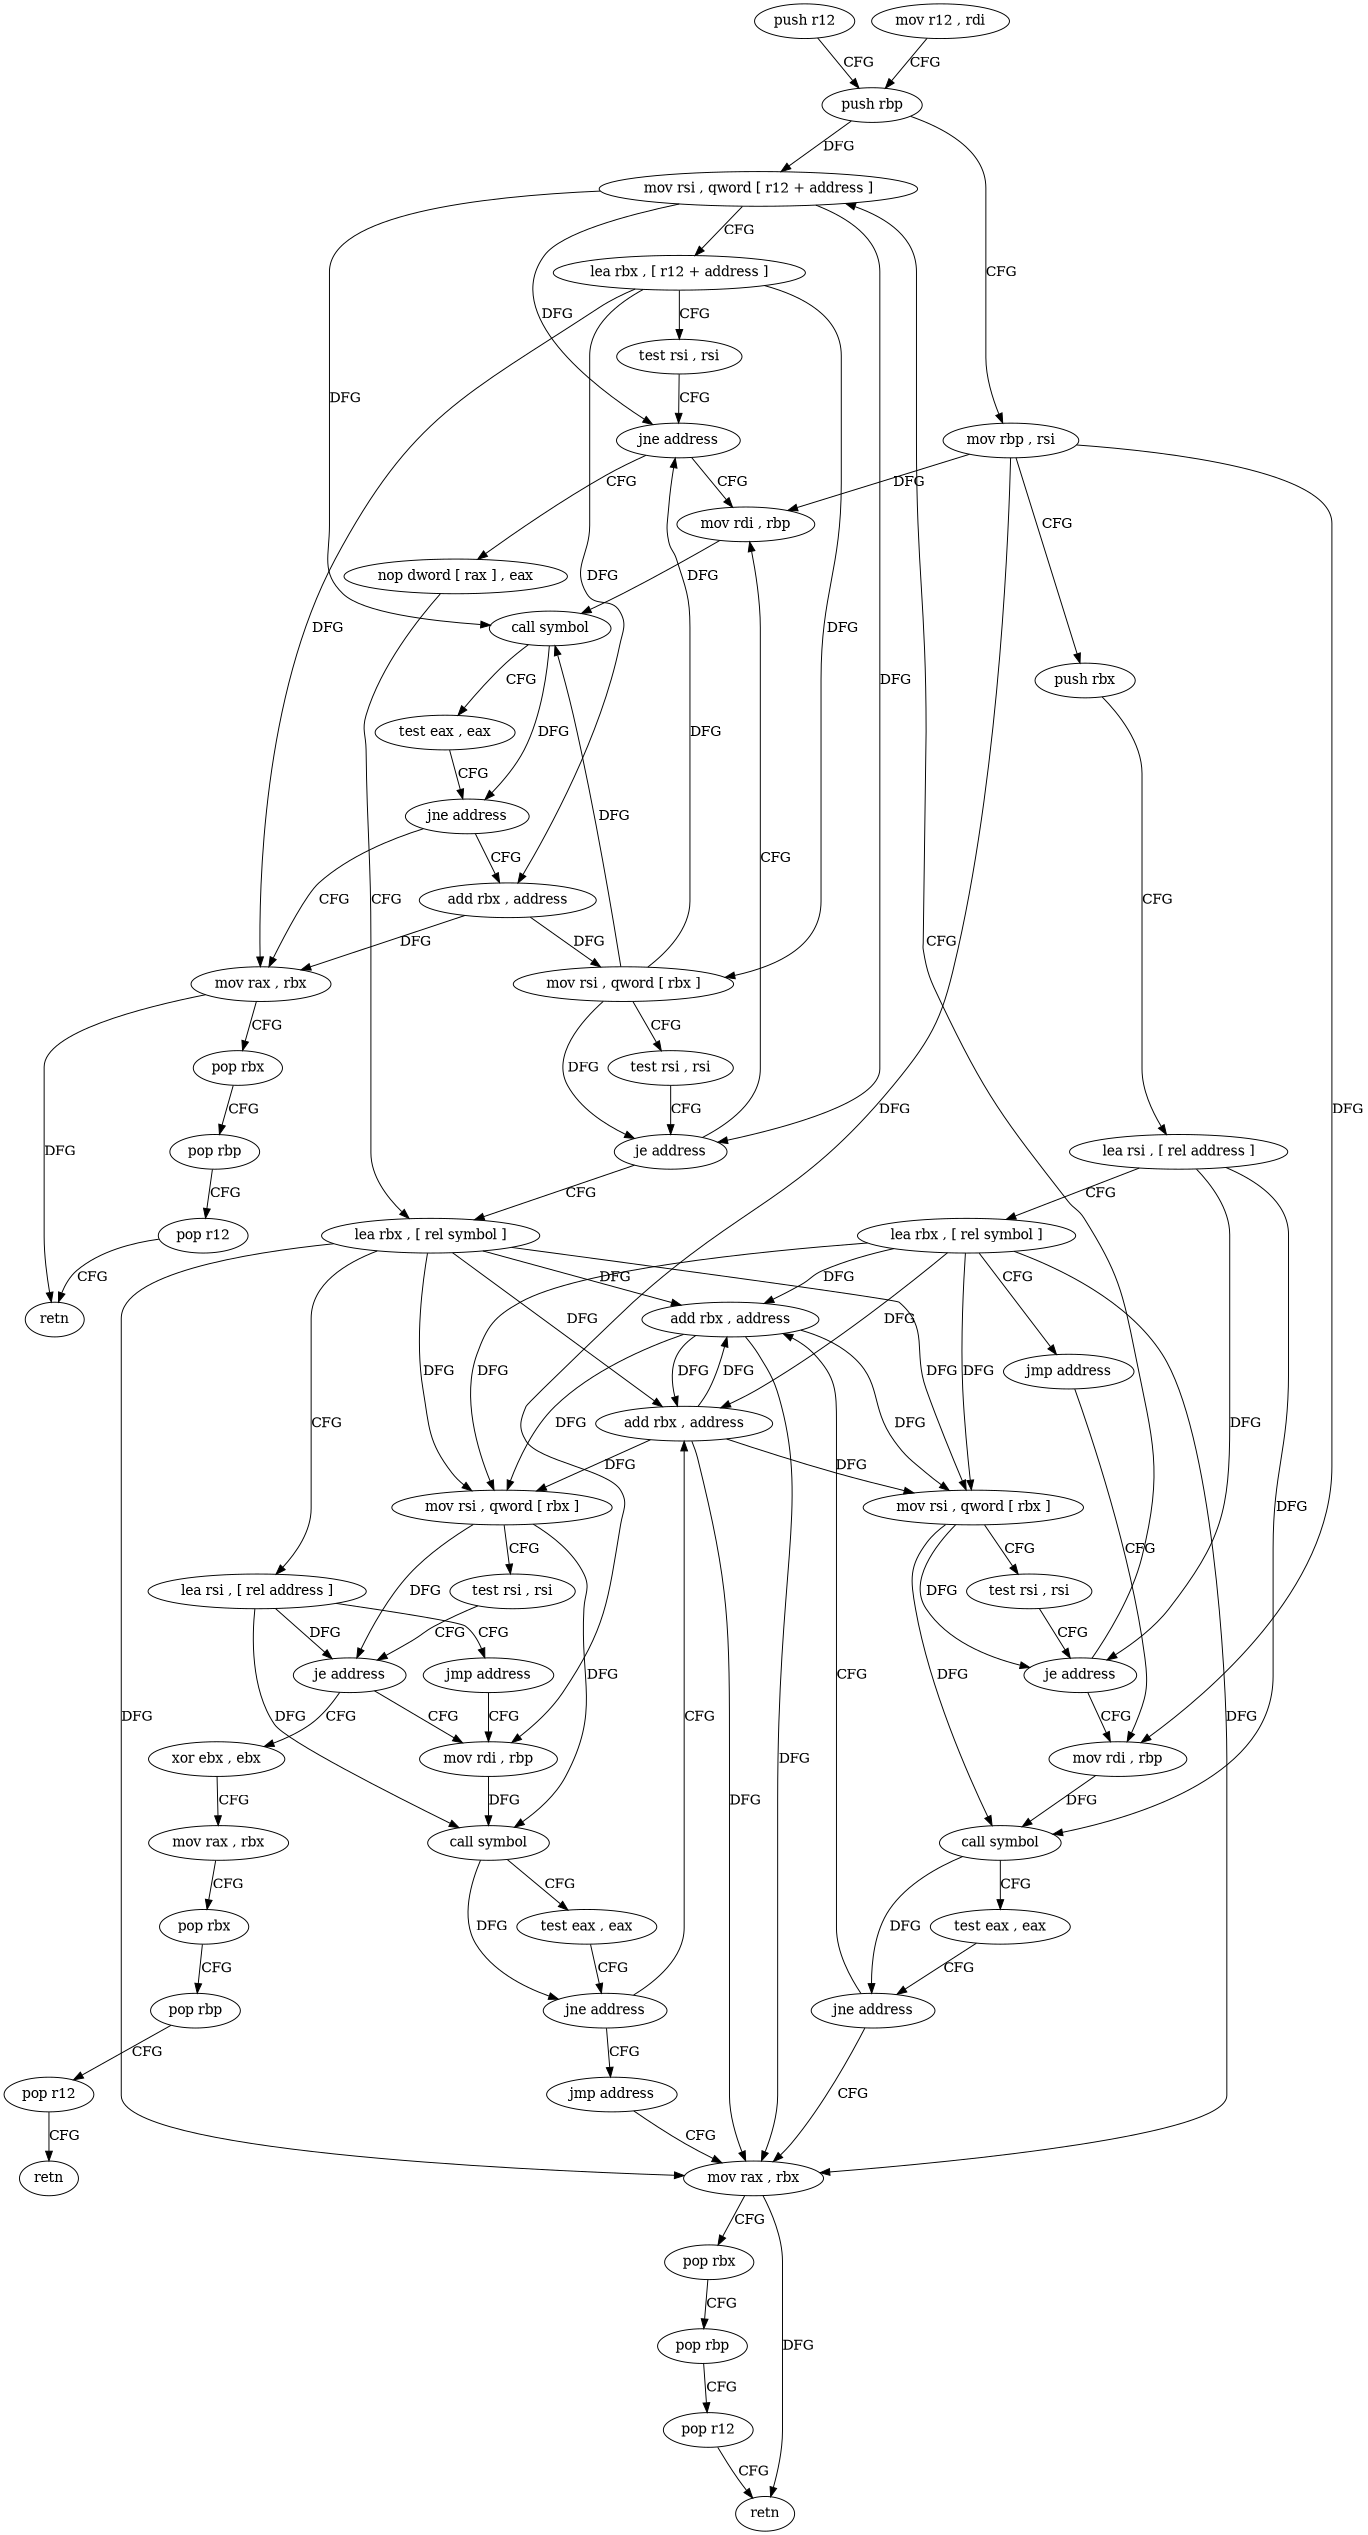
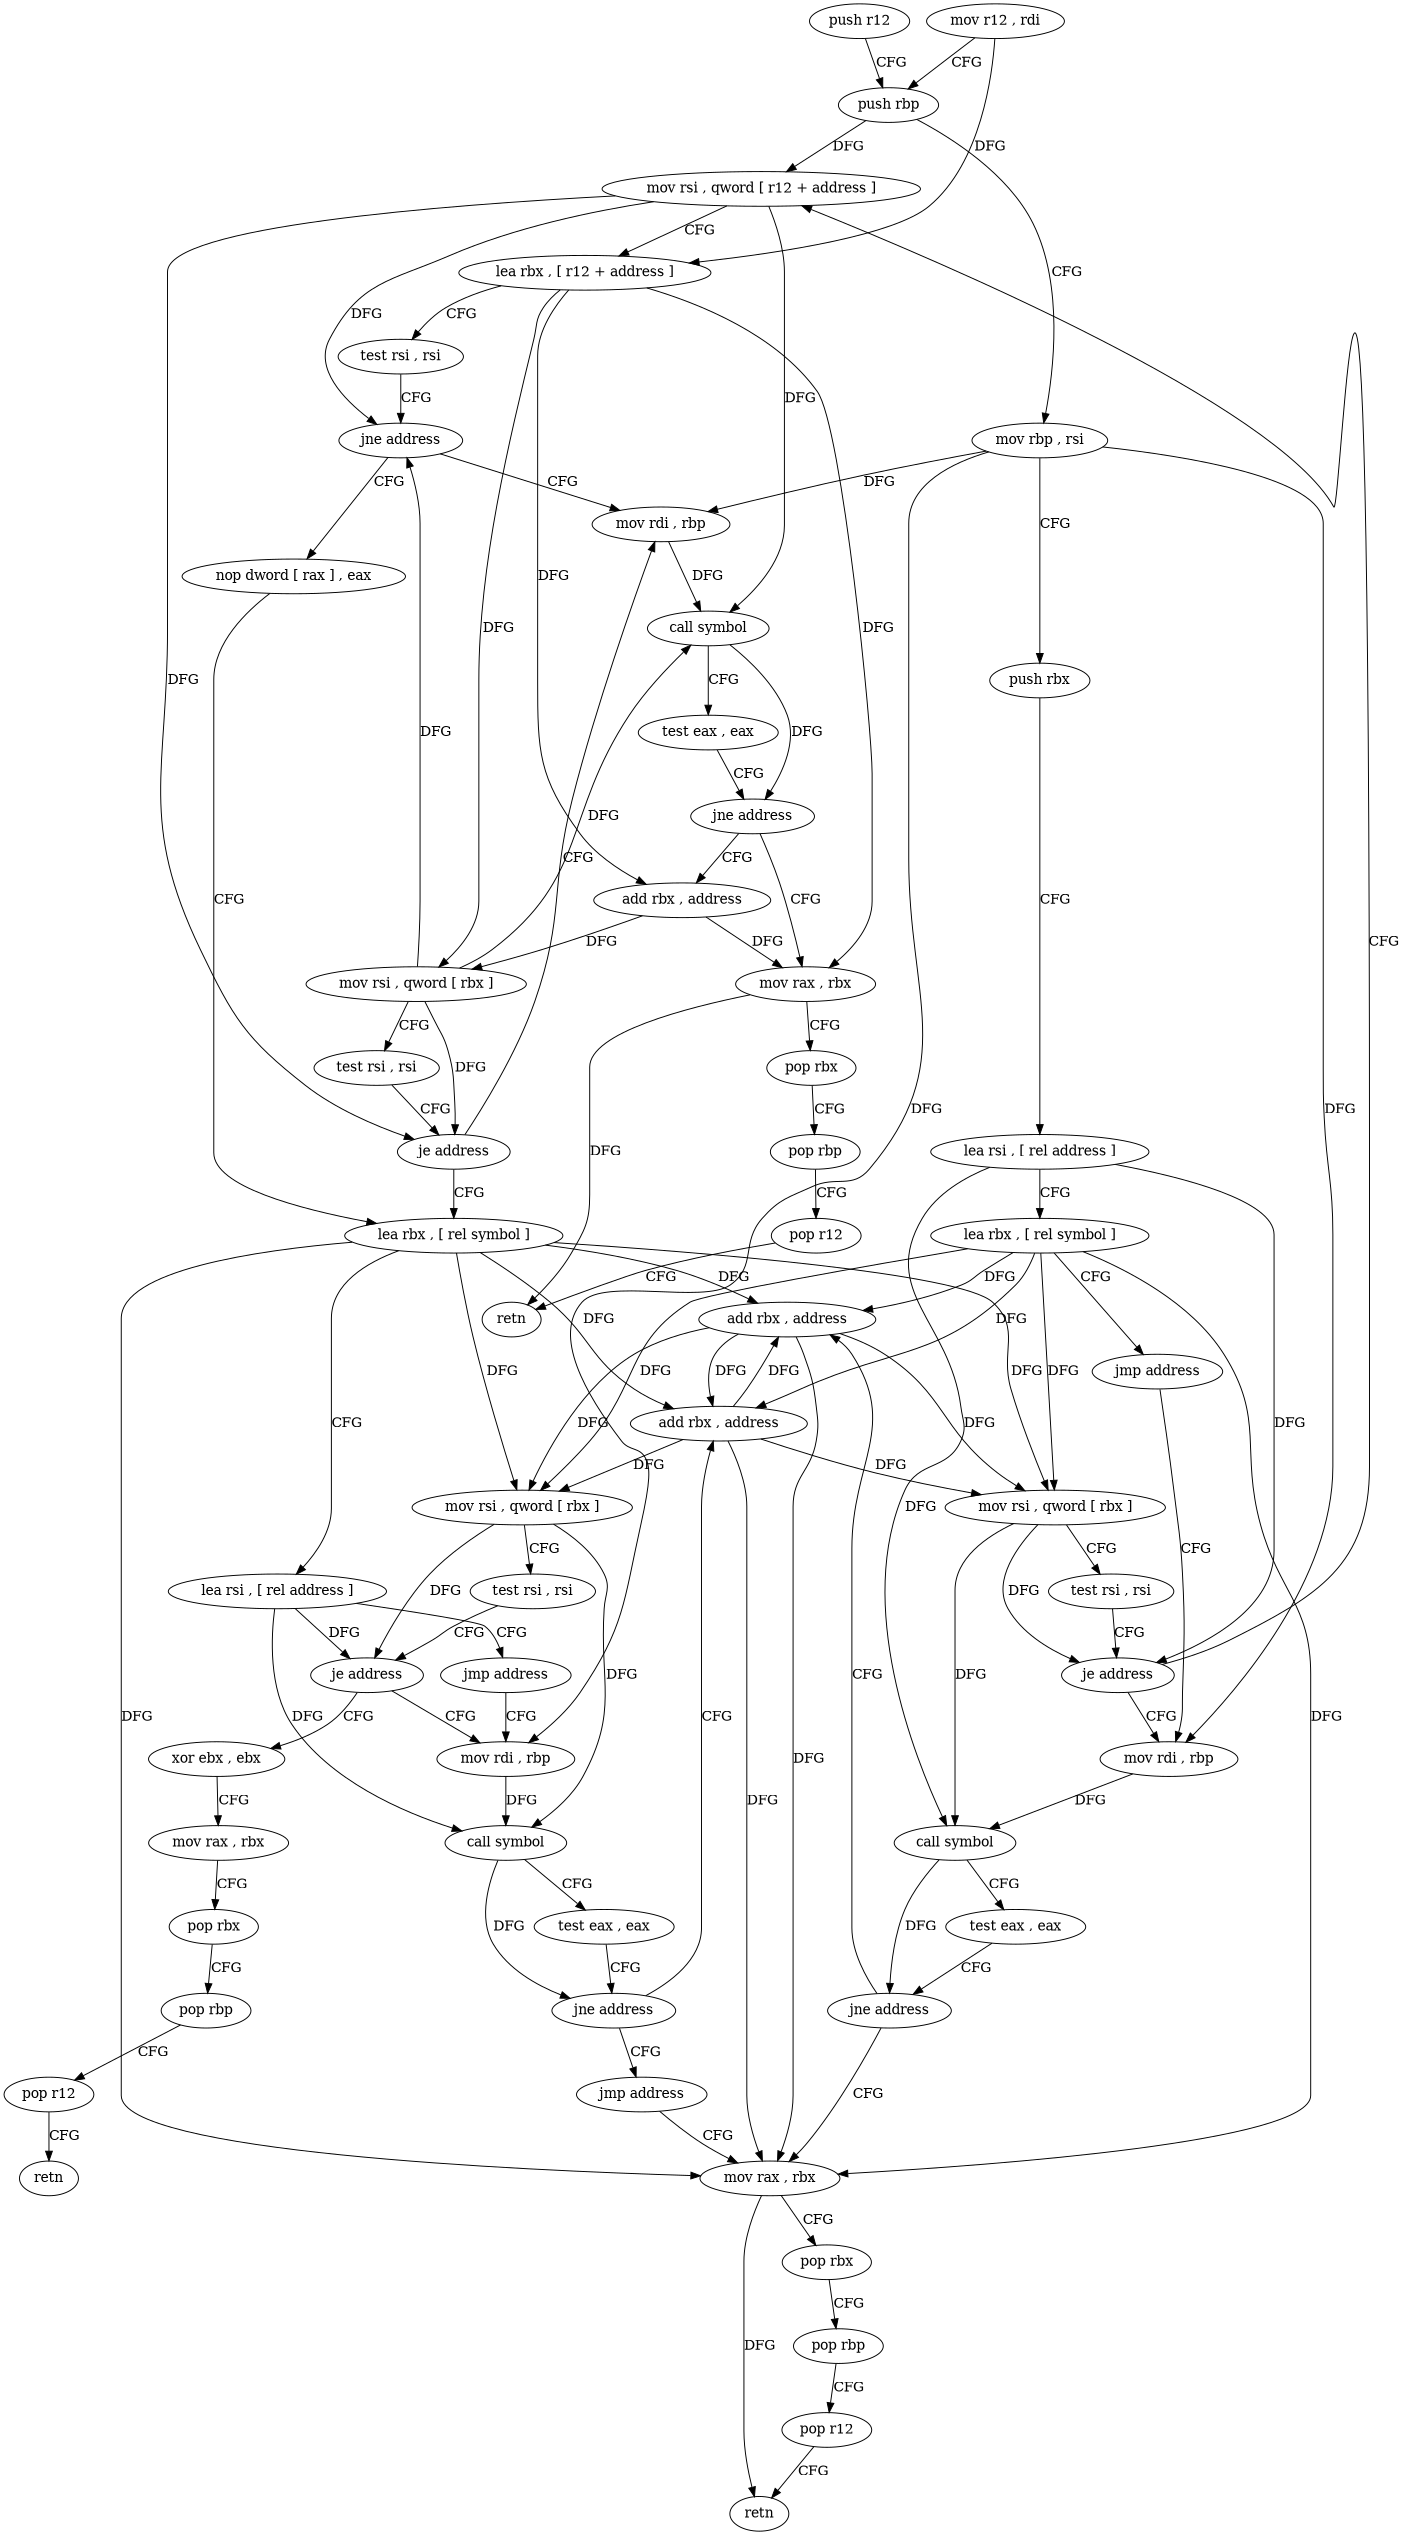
none -> (906, 220)
